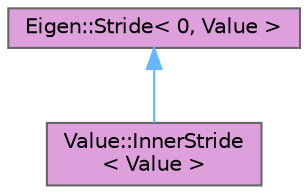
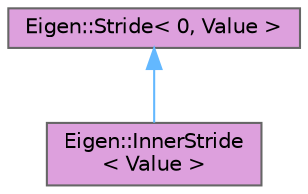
(154, 154) -> (154, 154)
